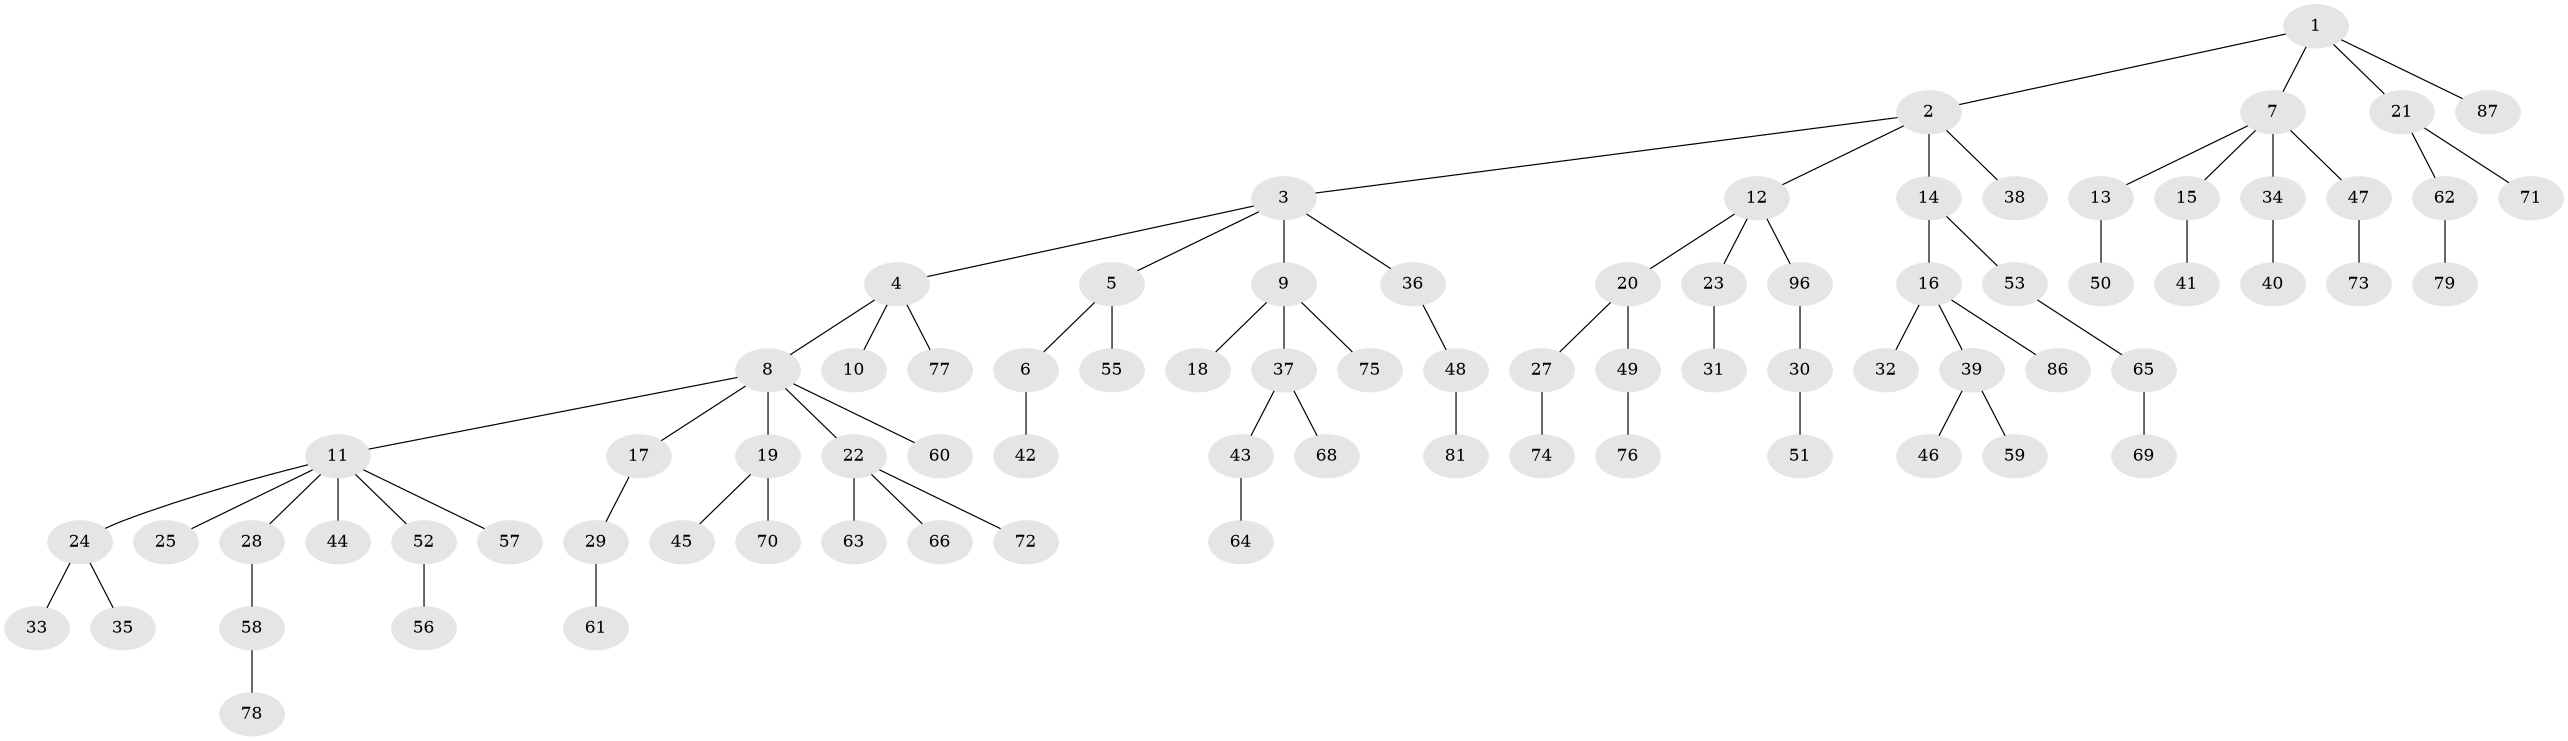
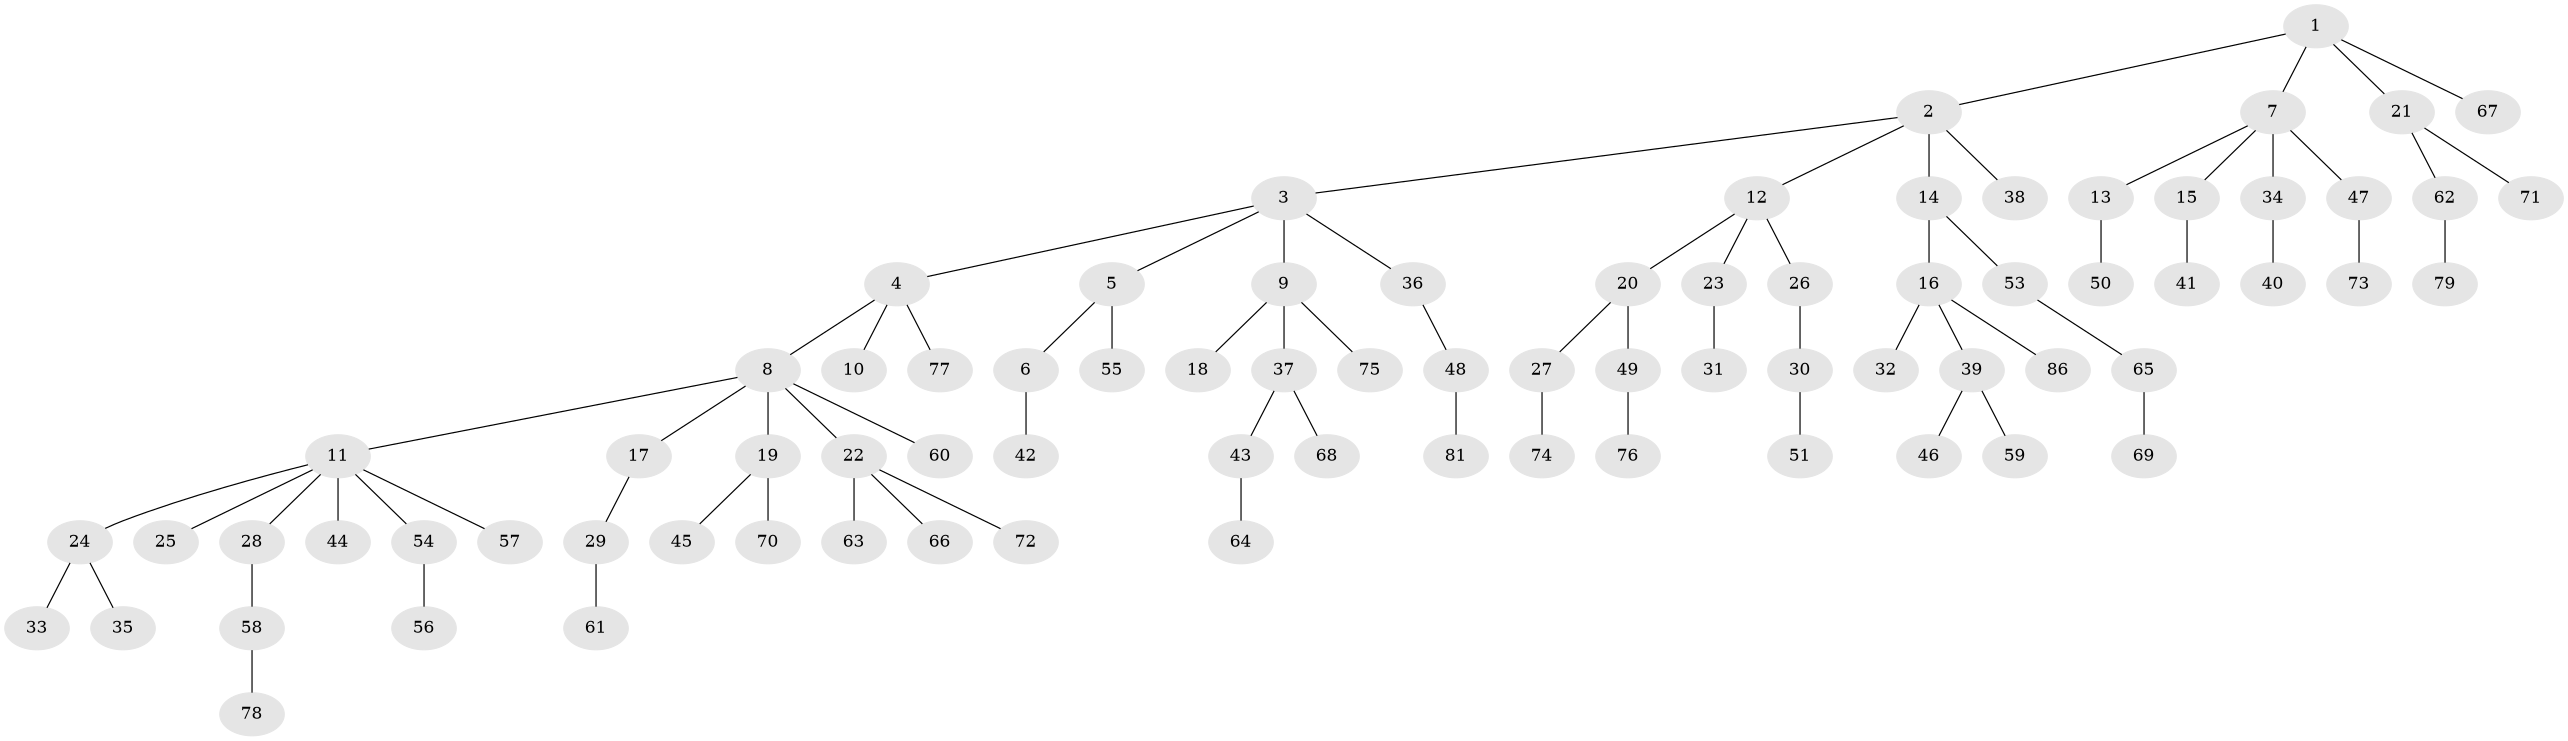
(2488, 112) -> (2488, 112)
(1800, 284) -> (1800, 284)
(424, 542) -> (424, 542)
